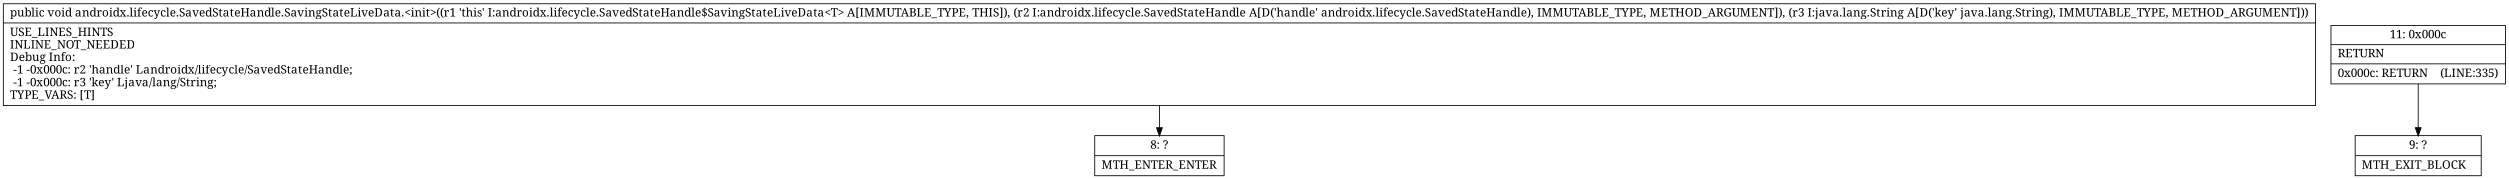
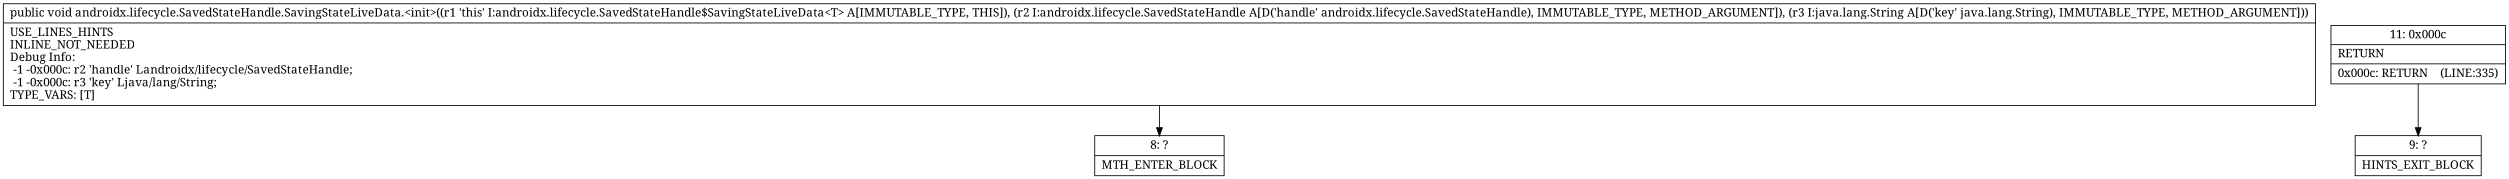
(1159, 165) -> (1159, 165)
(2414, 165) -> (2418, 165)
